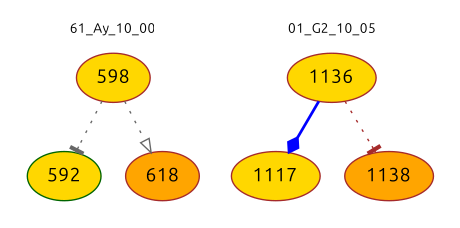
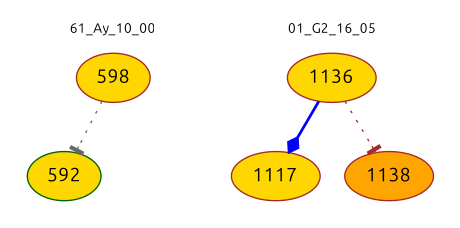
(332, 29) -> (332, 29)
(162, 176) -> none
